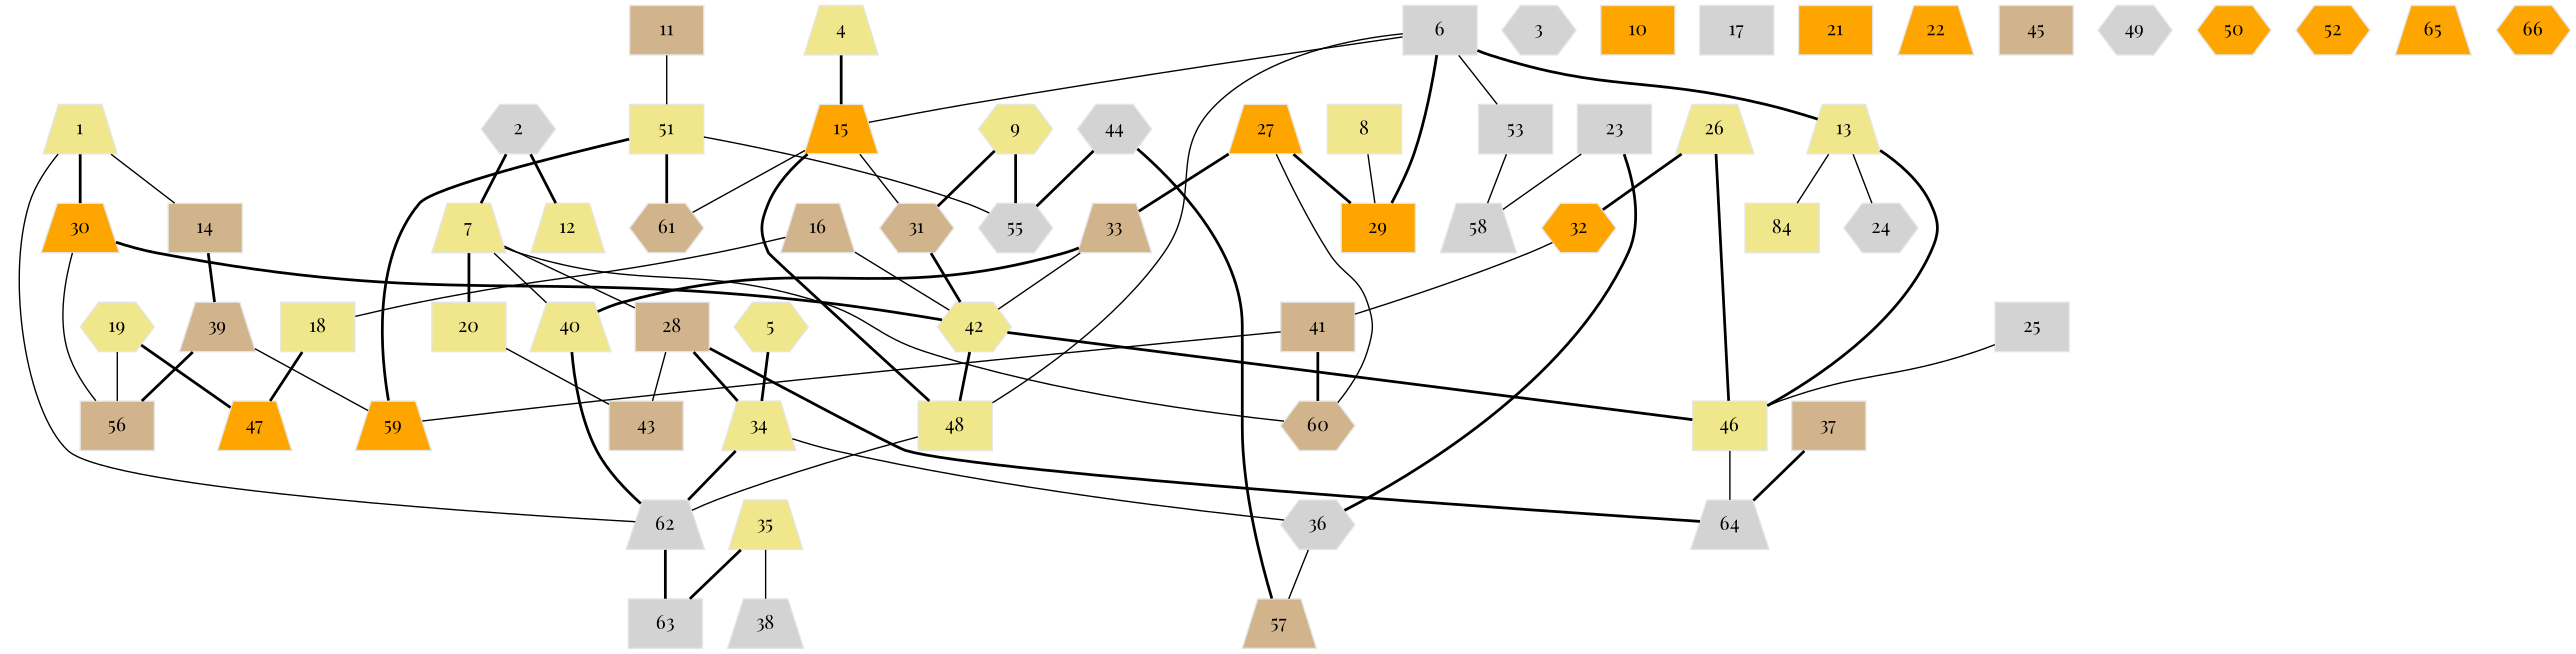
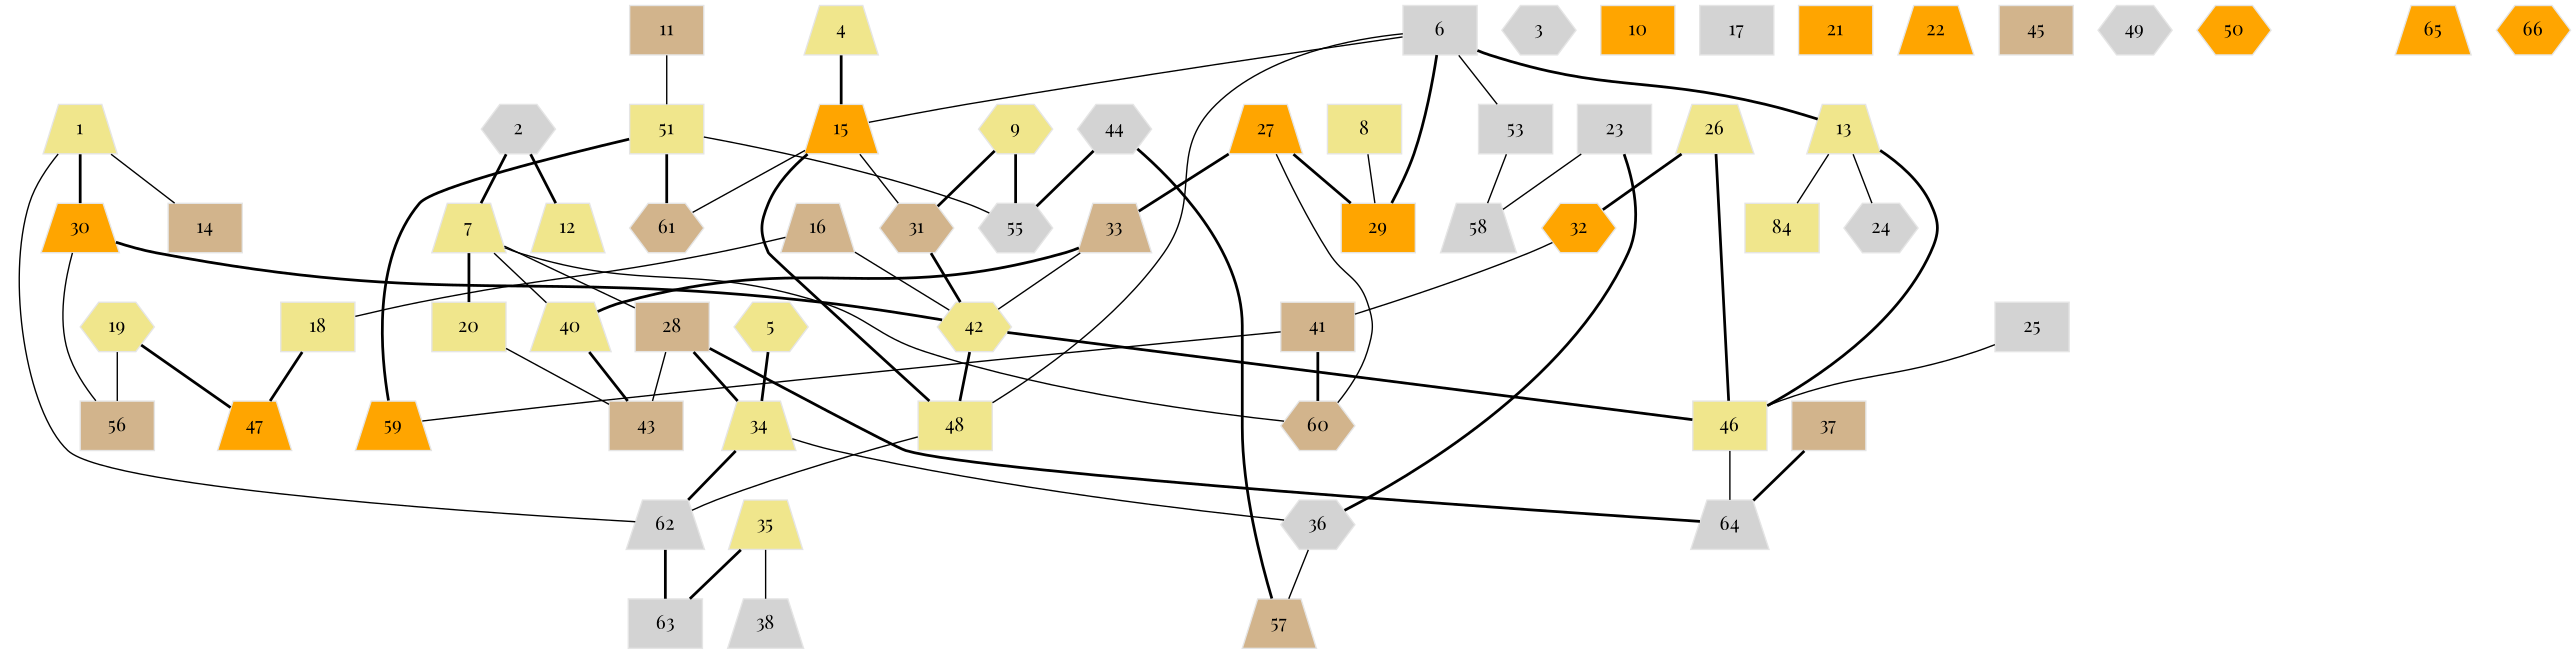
(2333, 30) -> none
(218, 327) -> none
(590, 436) -> (608, 377)
